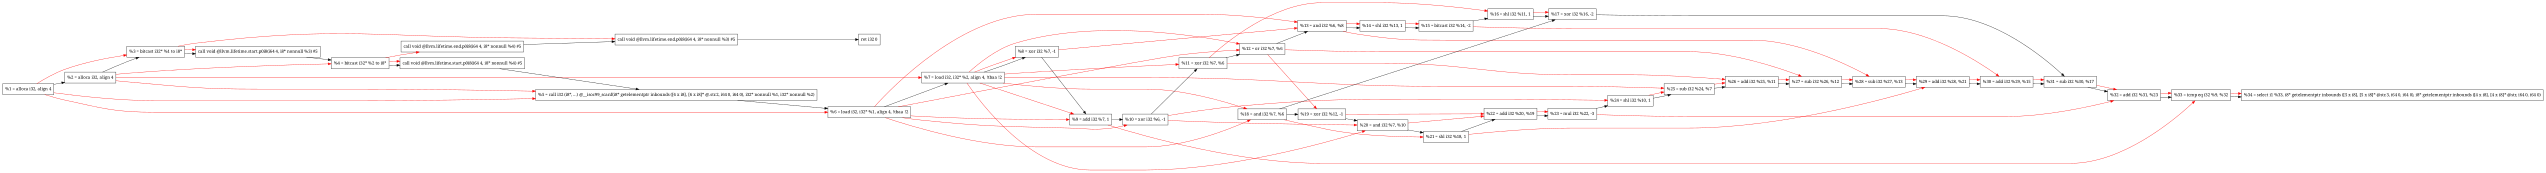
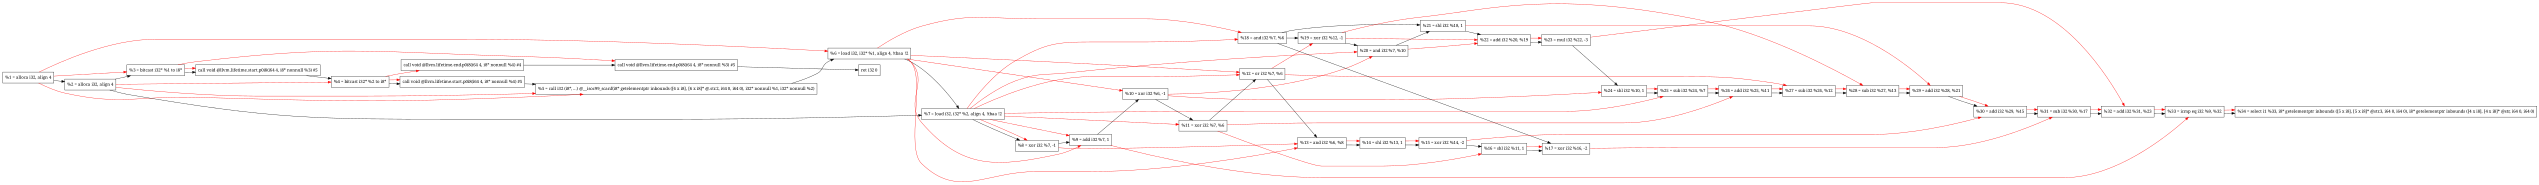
(1837, 16) -> (1822, 148)
(1446, 26) -> (1443, 143)
(1608, 40) -> (1607, 6)
(462, 47) -> (462, 65)
(517, 78) -> (513, 119)
(1348, 133) -> (1349, 25)
